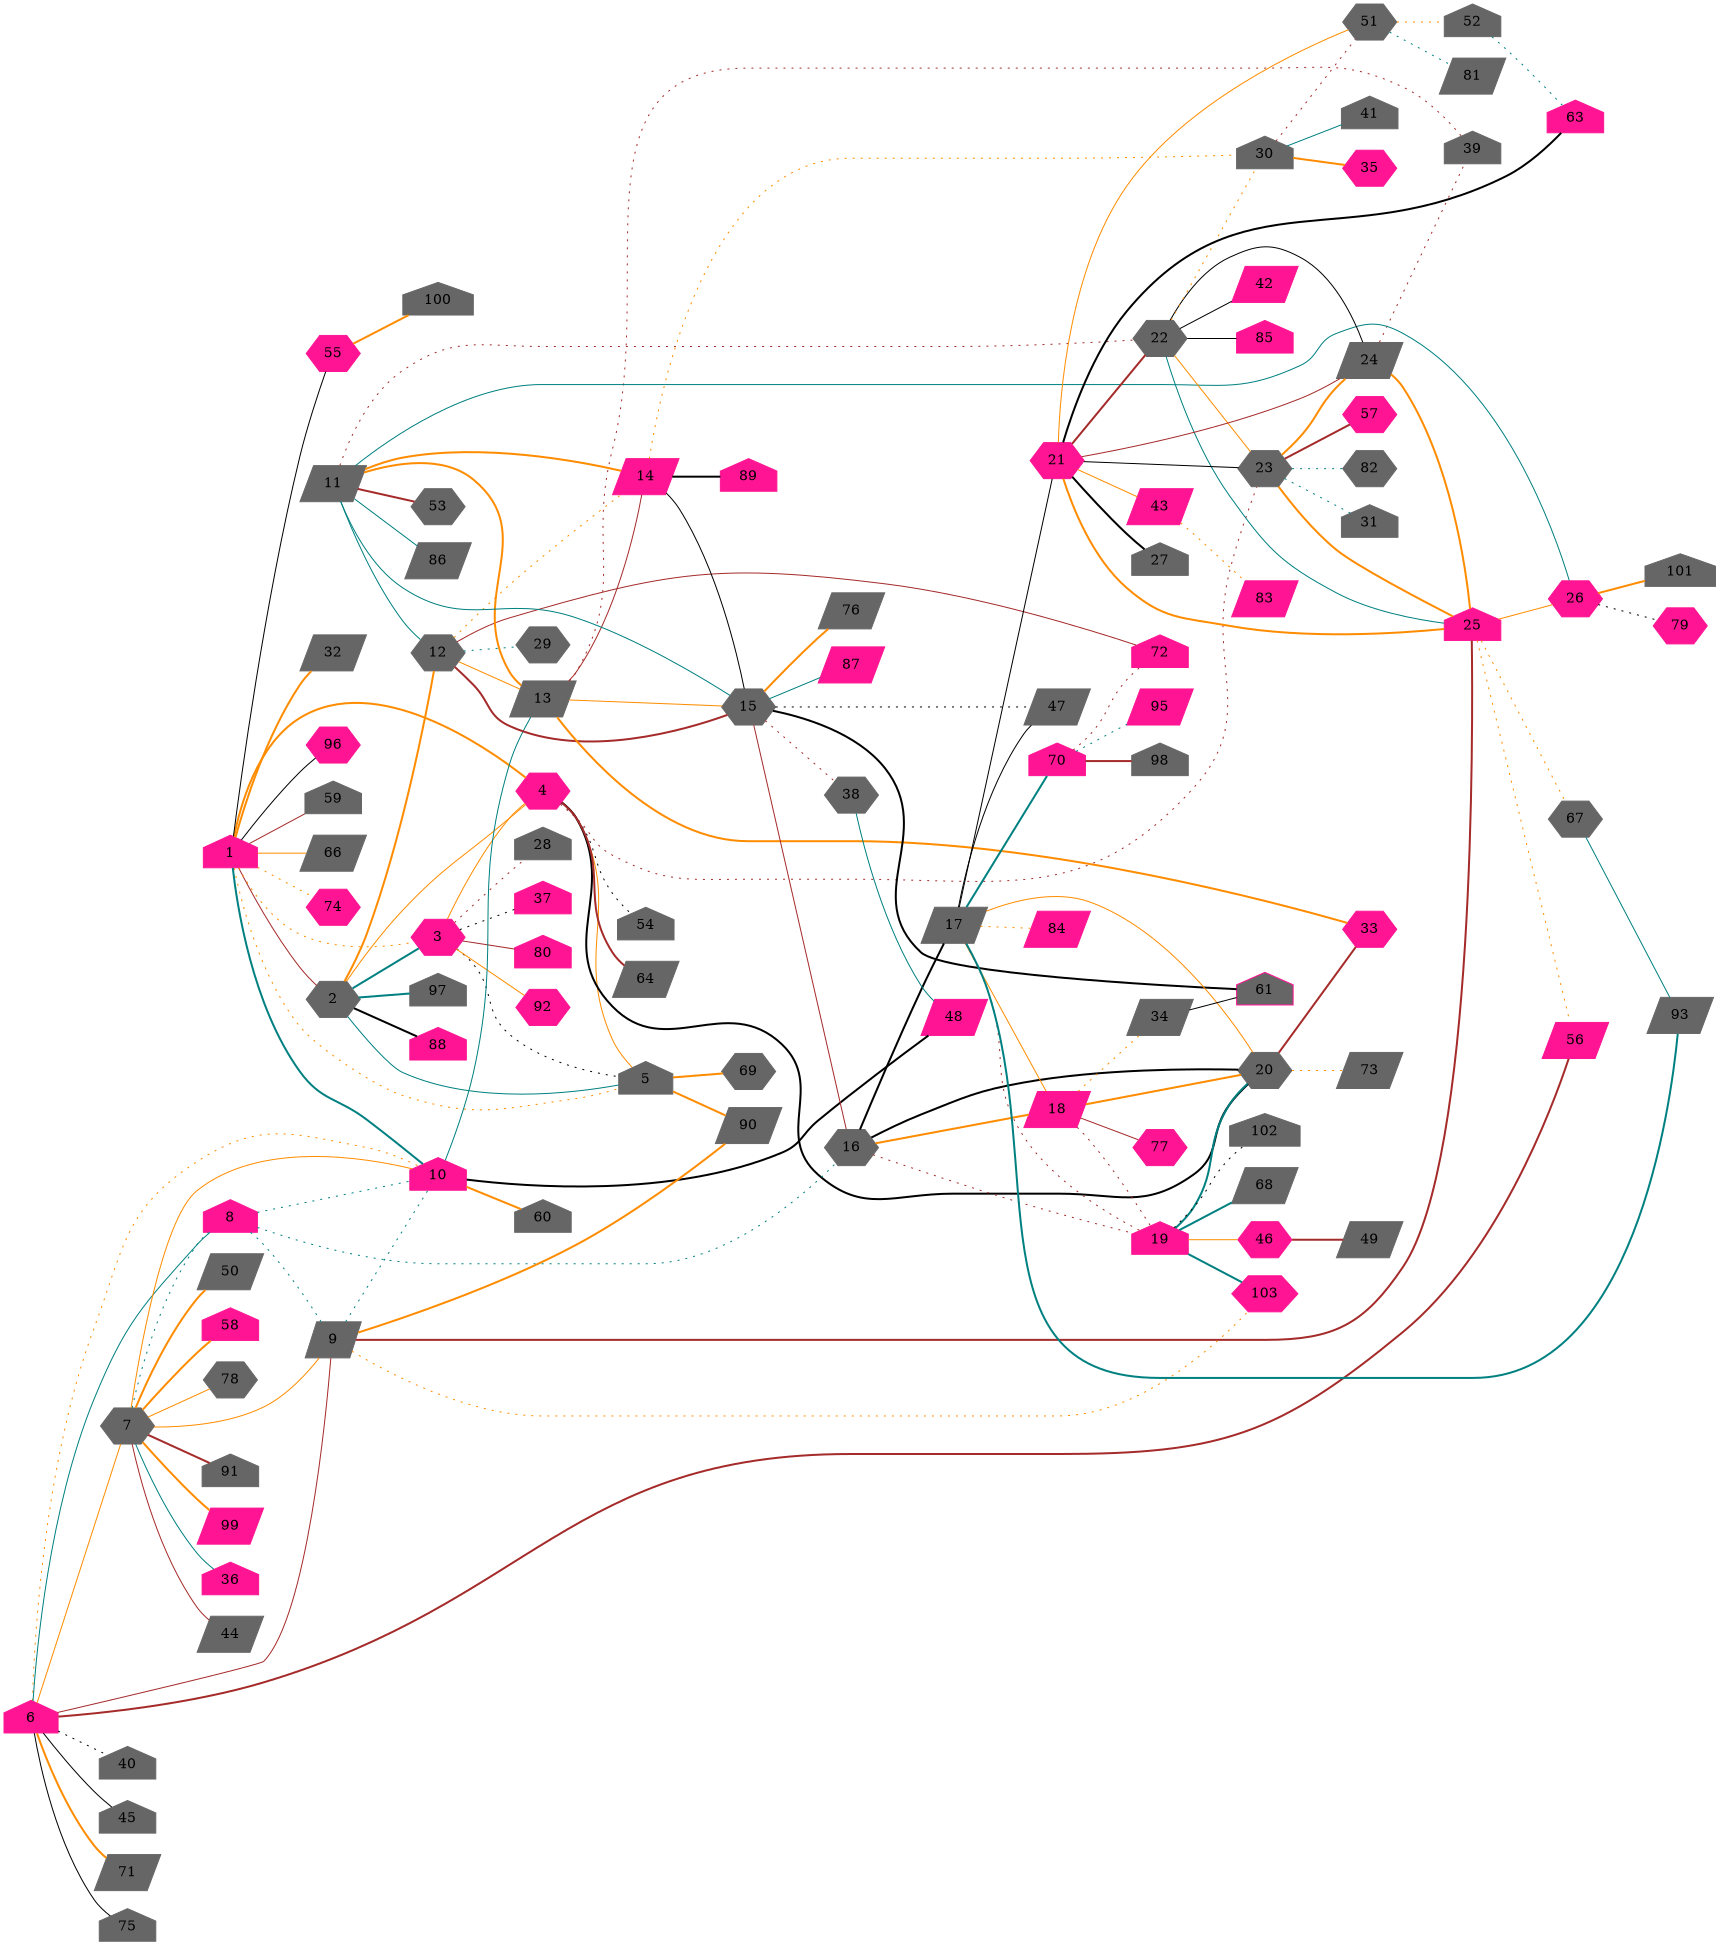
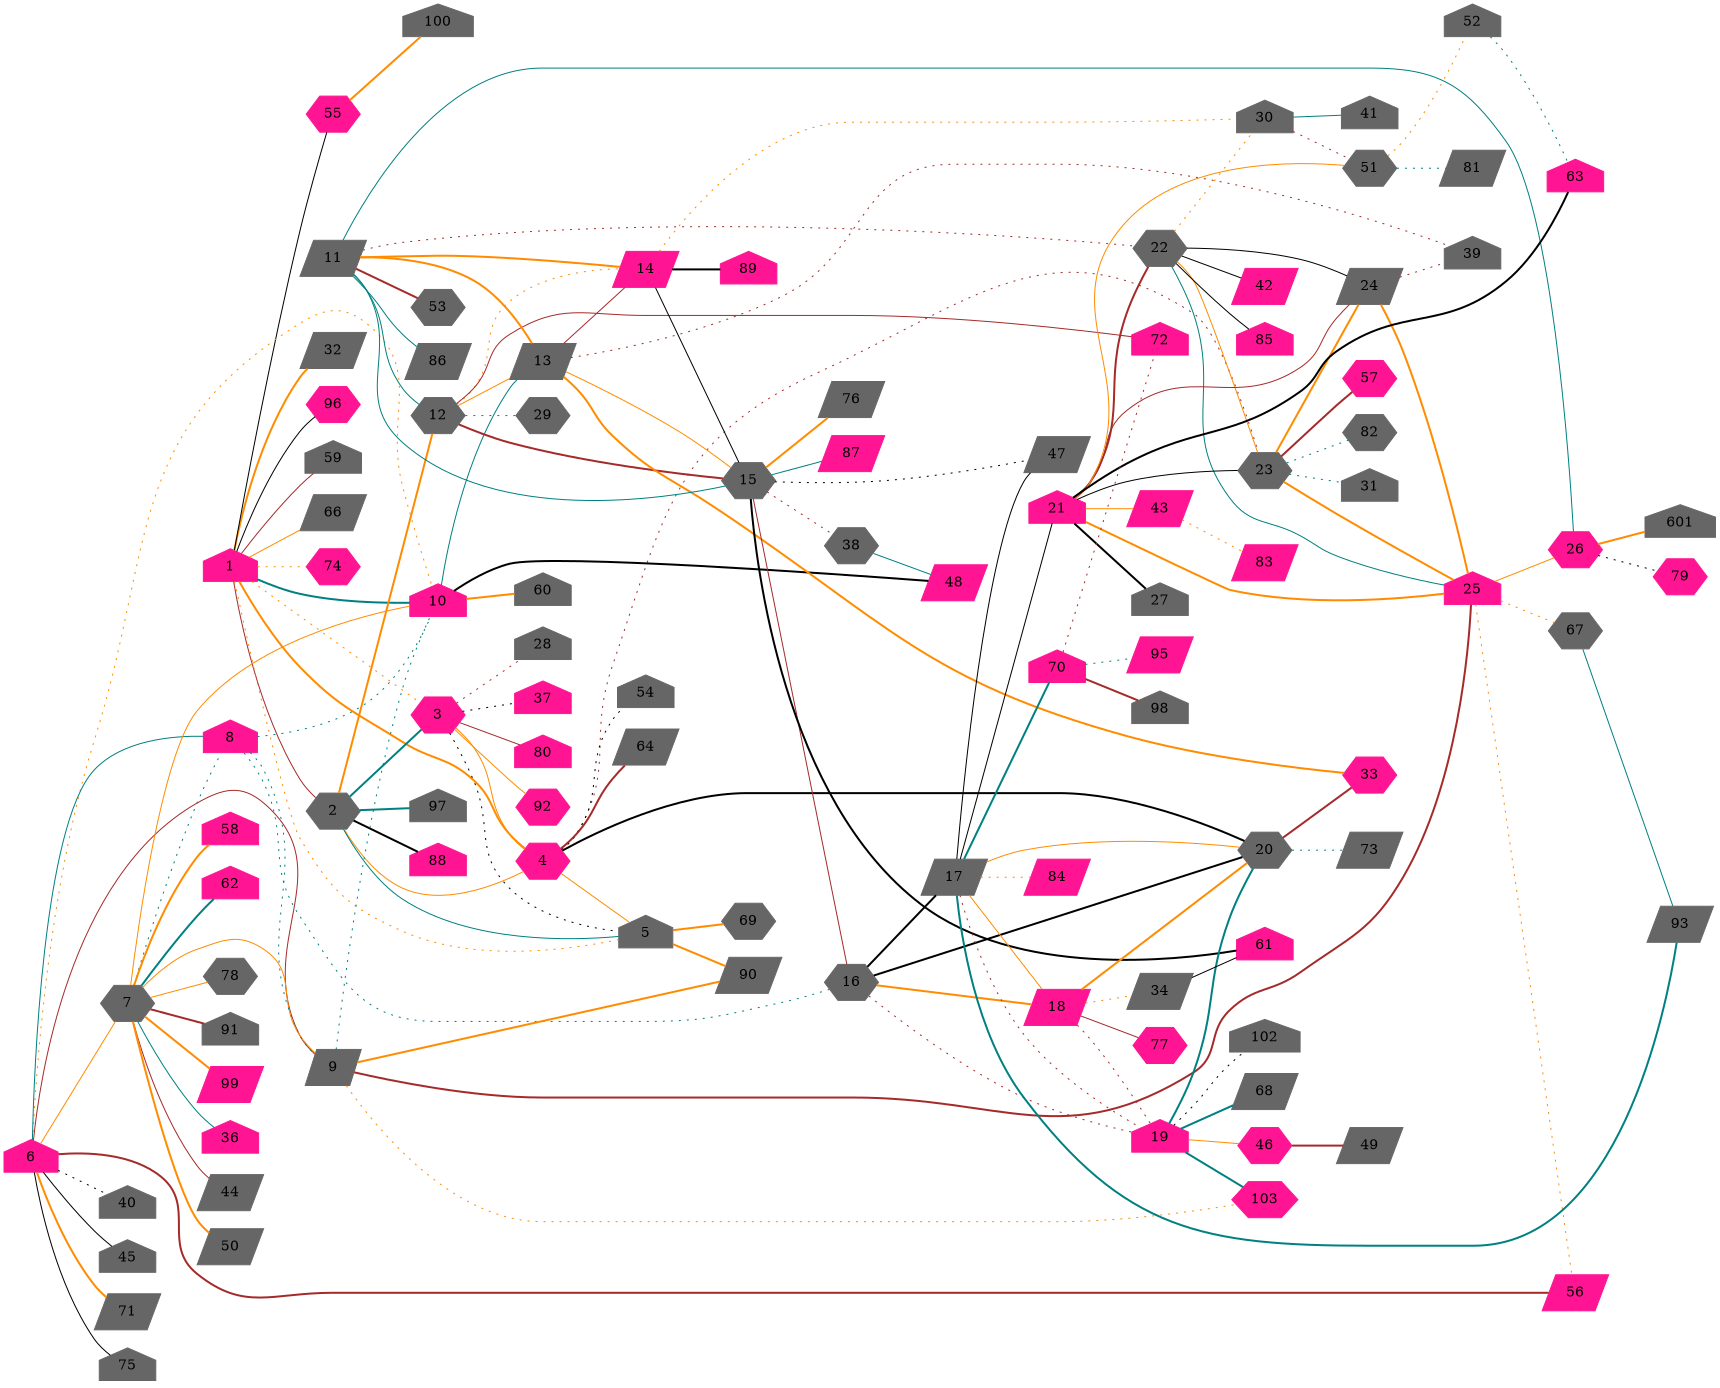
(1370, 168) -> none
(1057, 461) -> (1057, 509)
(1680, 572) -> (1680, 523)
none -> (230, 884)
(1265, 990) -> (1265, 945)
(1318, 1070) -> (1318, 850)
